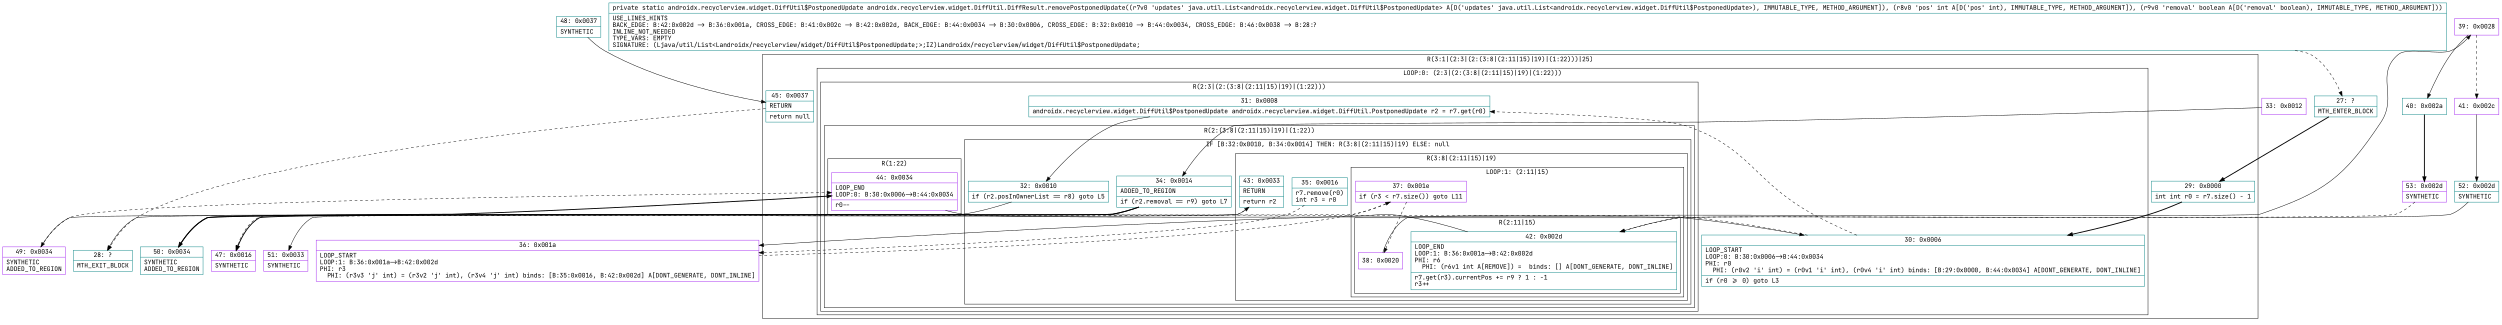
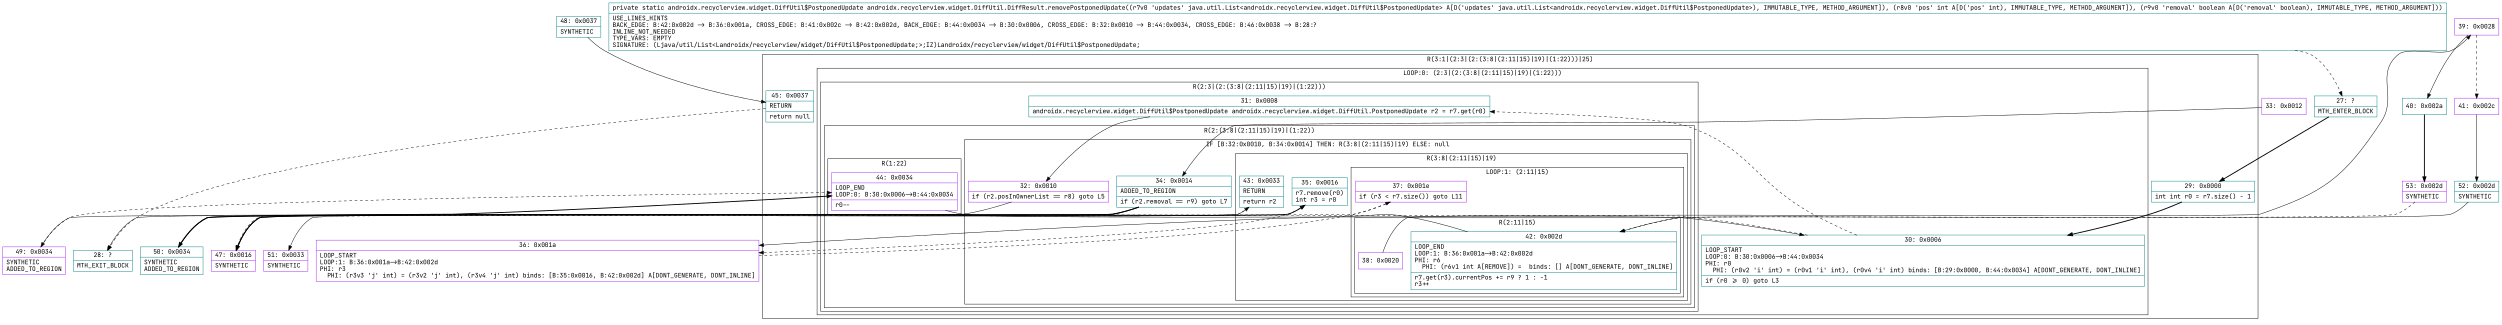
(1038, 192) -> (1038, 192)
none -> (761, 215)
(1398, 221) -> none
